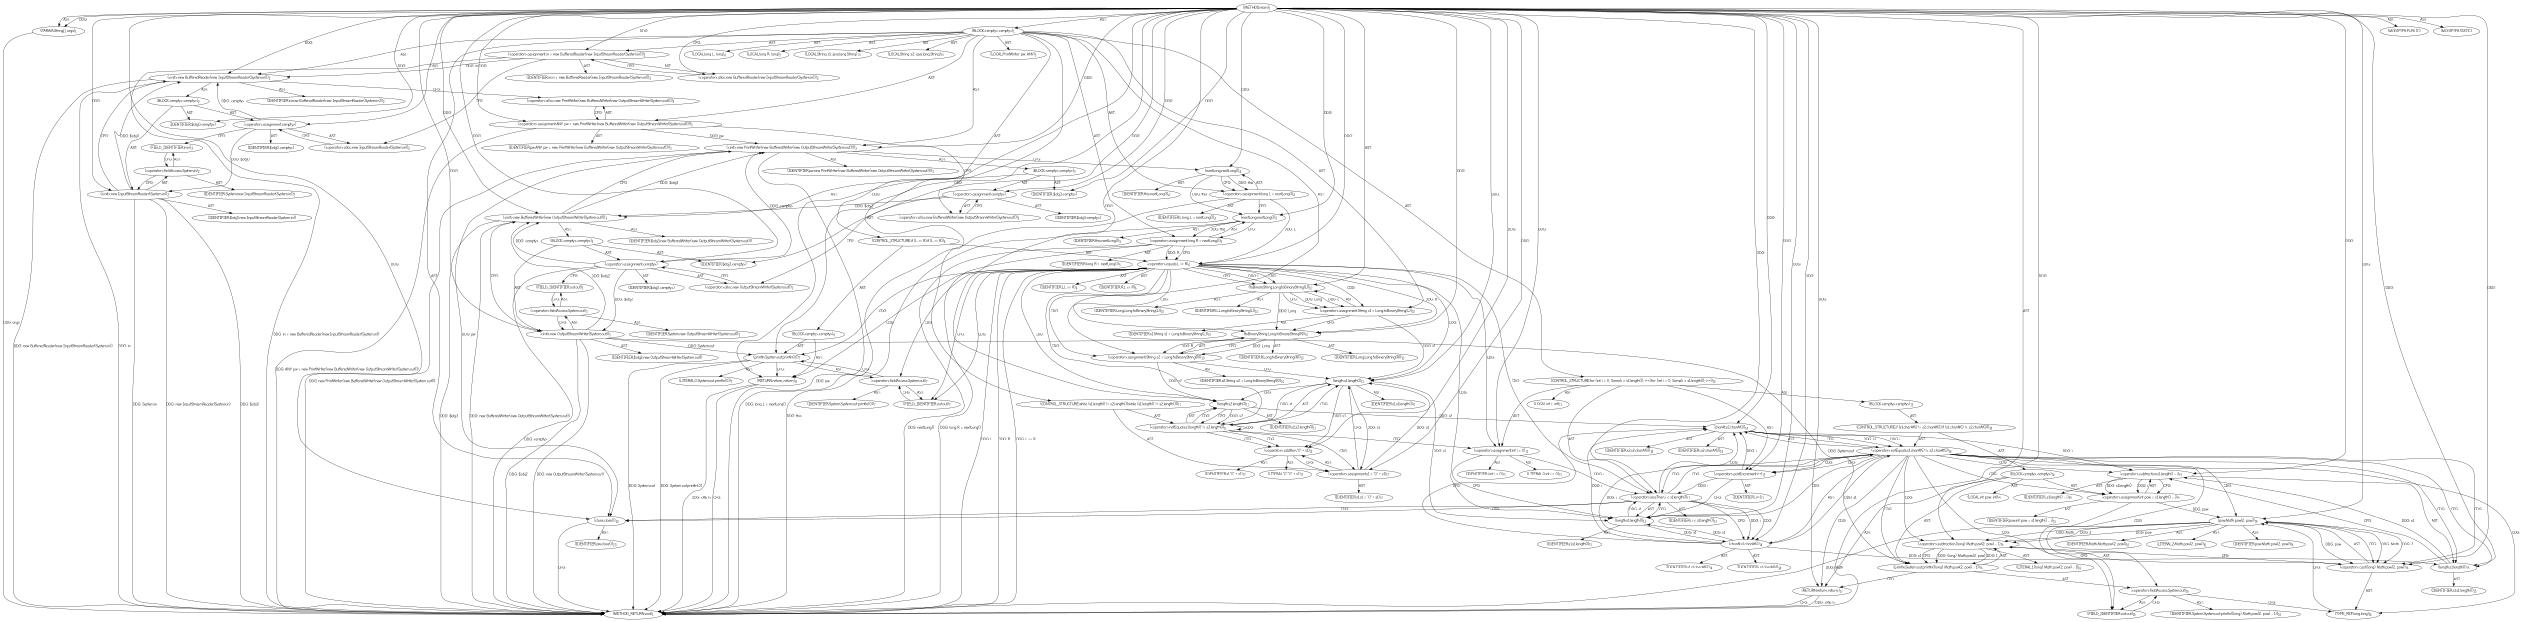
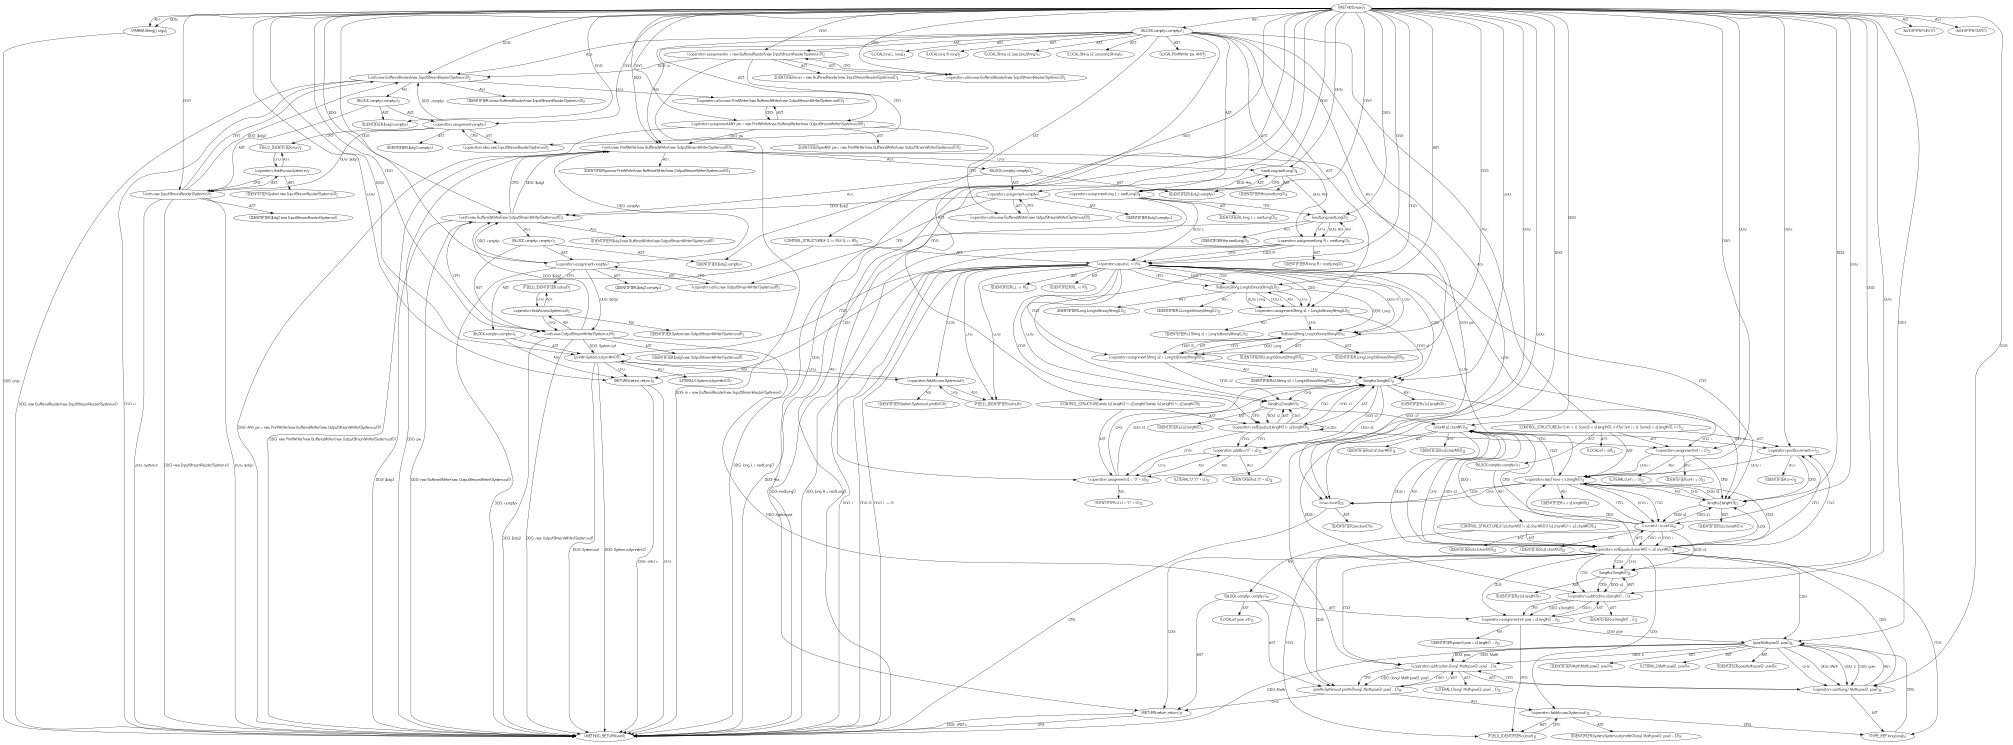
(1746, 452) -> (1617, 436)
(2070, 497) -> (1636, 620)
